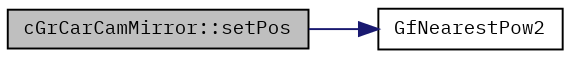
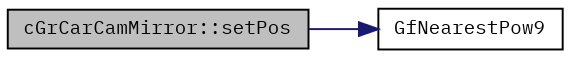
(471, 29) -> (471, 29)
